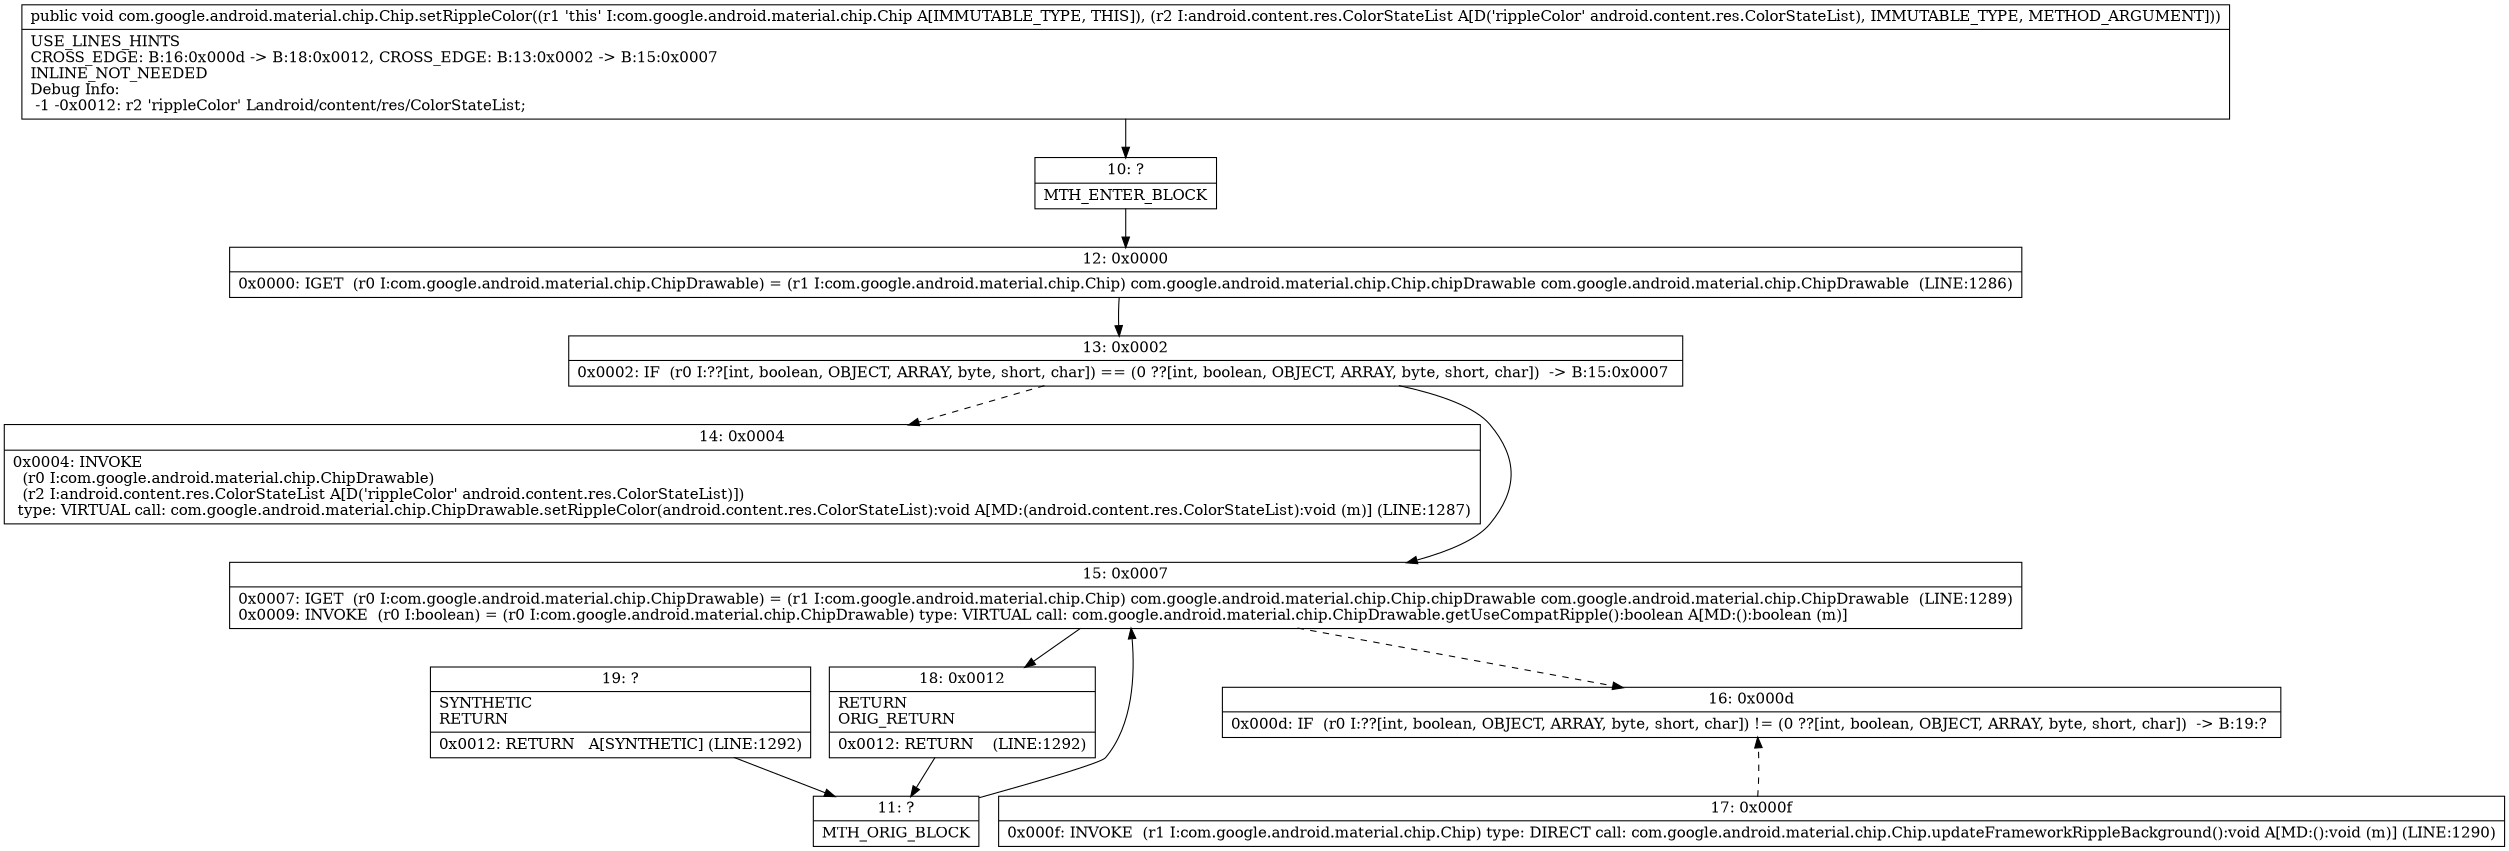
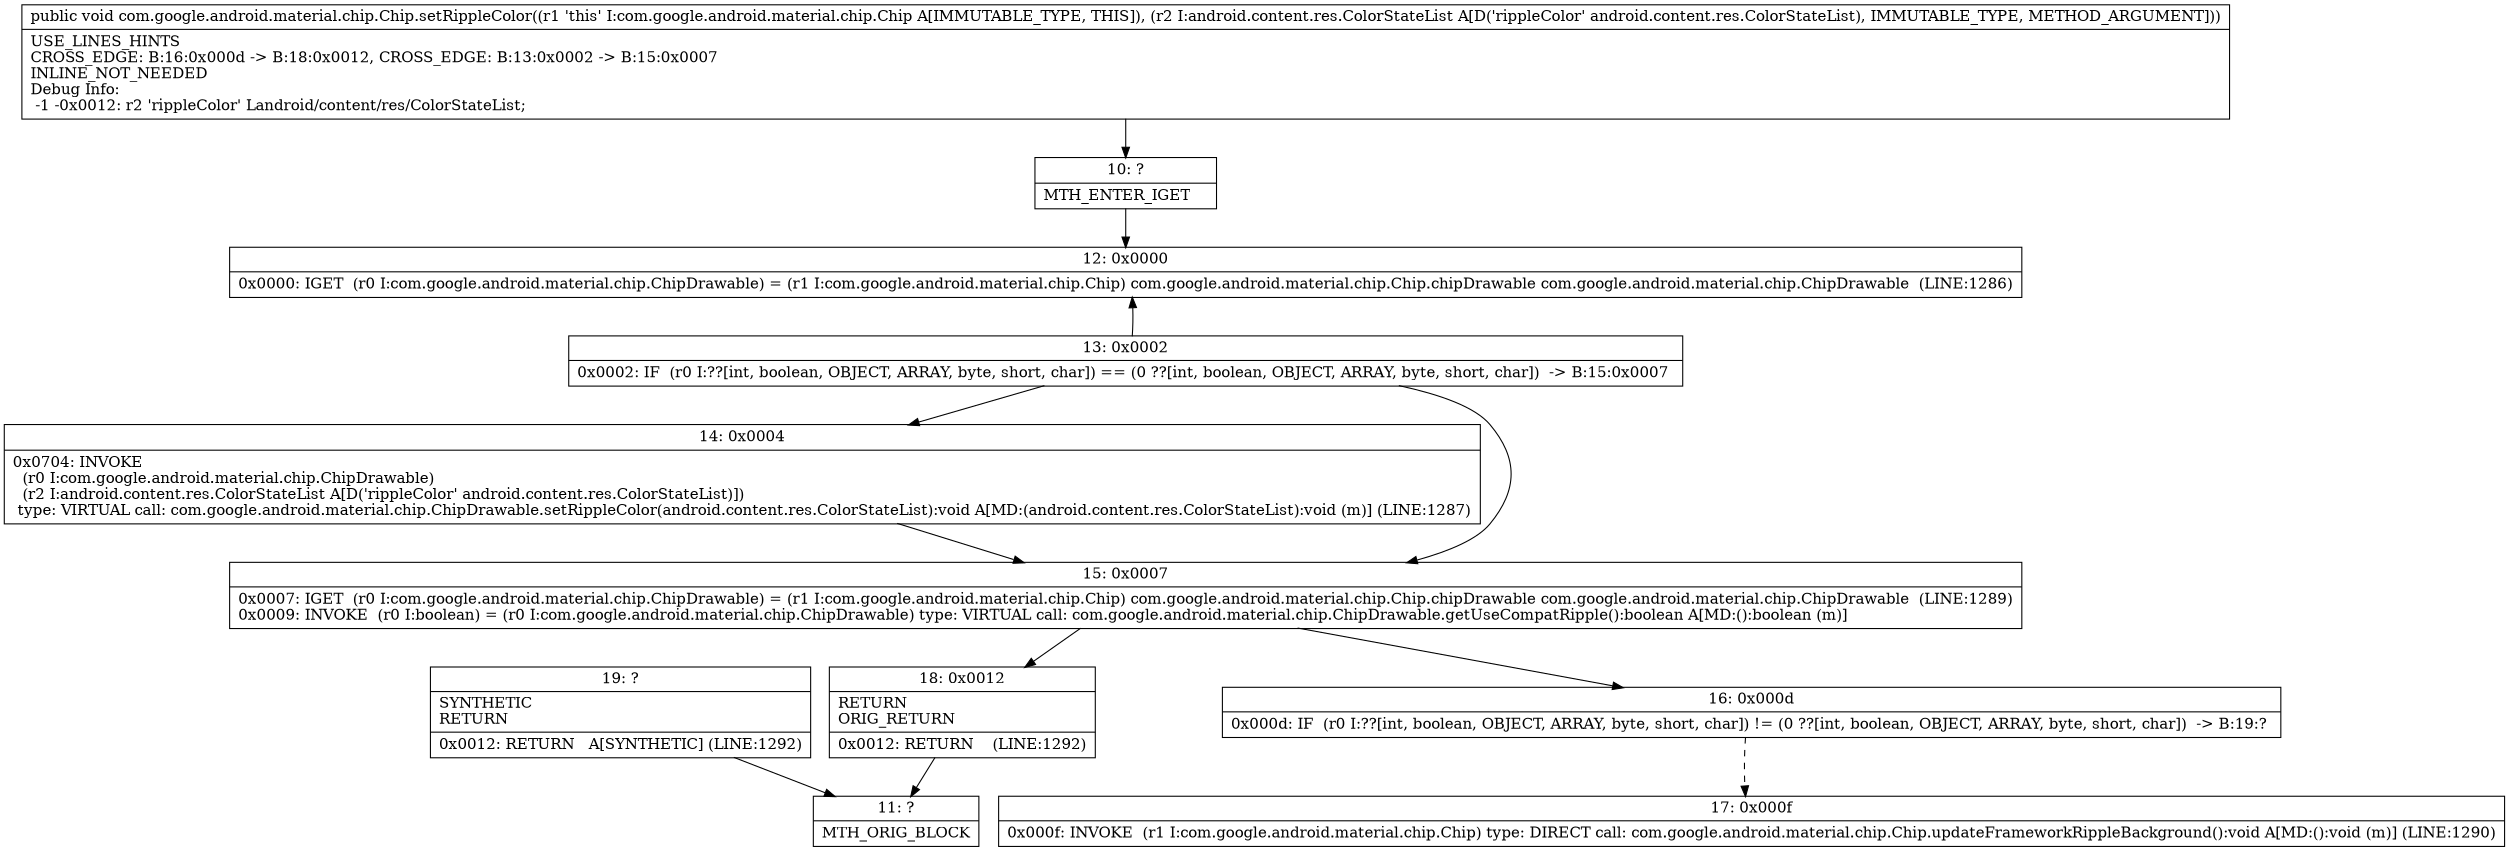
(1126, 195) -> (1117, 195)
(1119, 311) -> (1133, 322)
(982, 404) -> (982, 404)
(83, 462) -> (83, 462)
(1455, 657) -> (1455, 657)
(1102, 760) -> (955, 541)
(1759, 772) -> (1744, 761)
